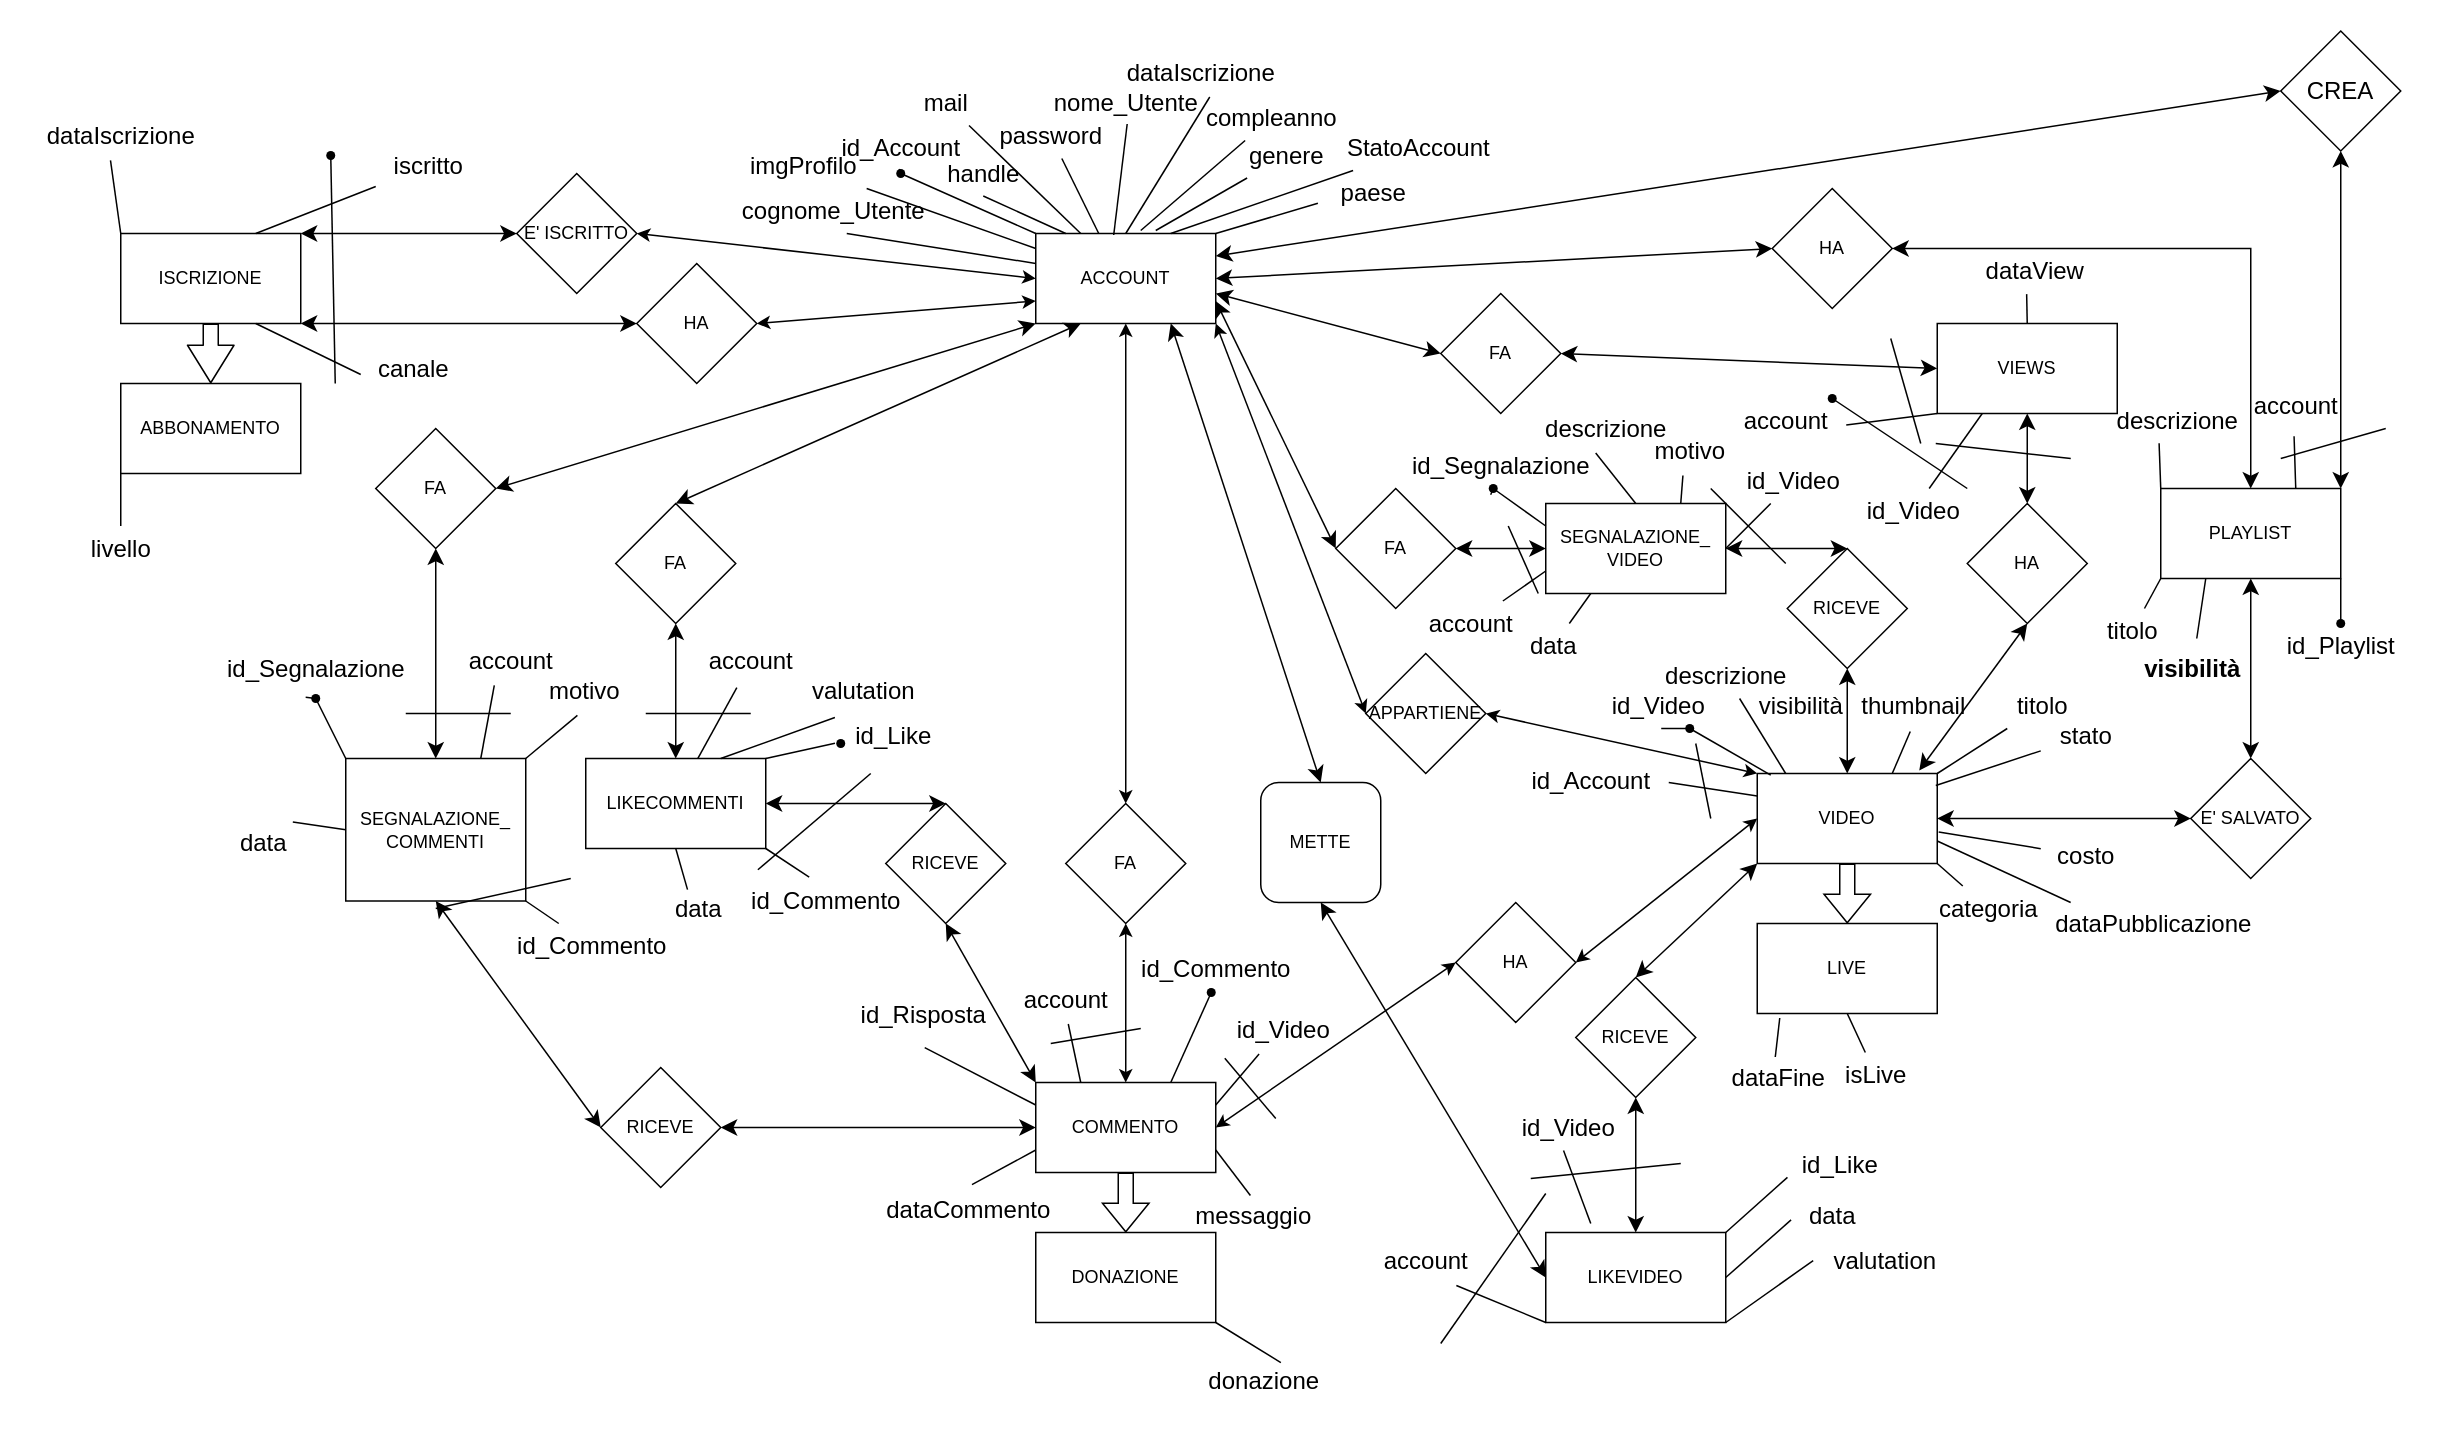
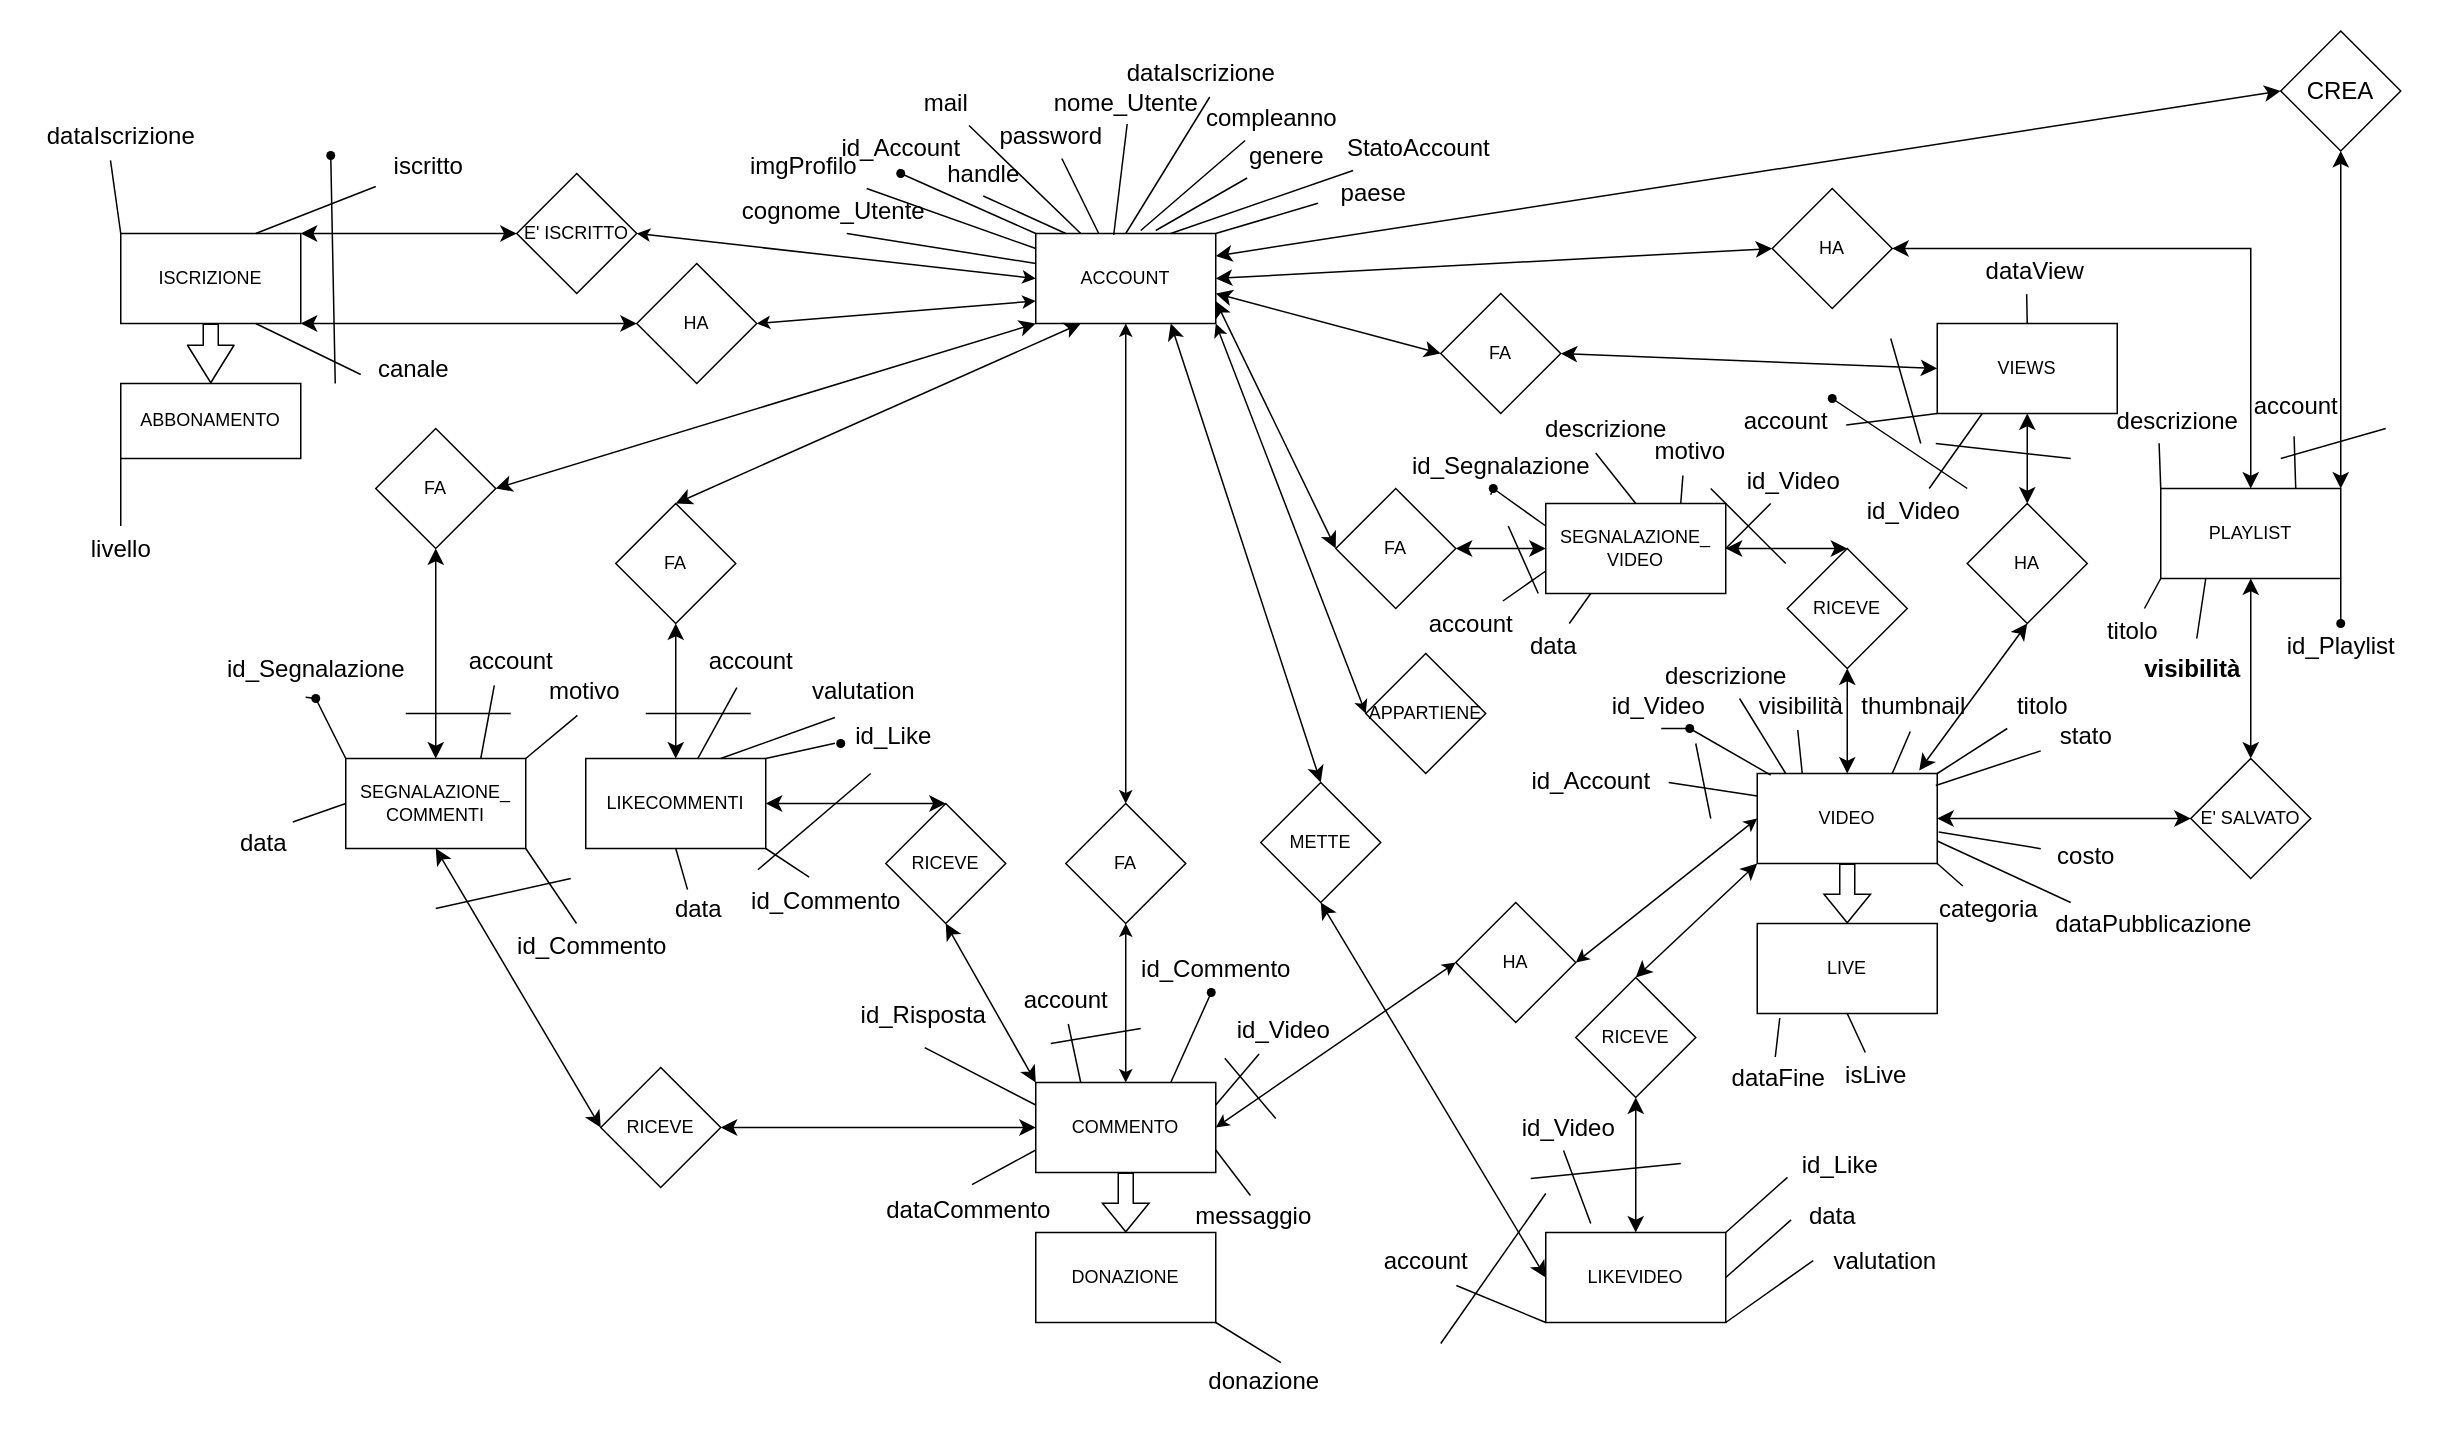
(211, 428) -> (211, 421)
(1622, 743) -> none
none -> (1800, 752)
(436, 830) -> (436, 803)
(1321, 842) -> (1321, 842)
